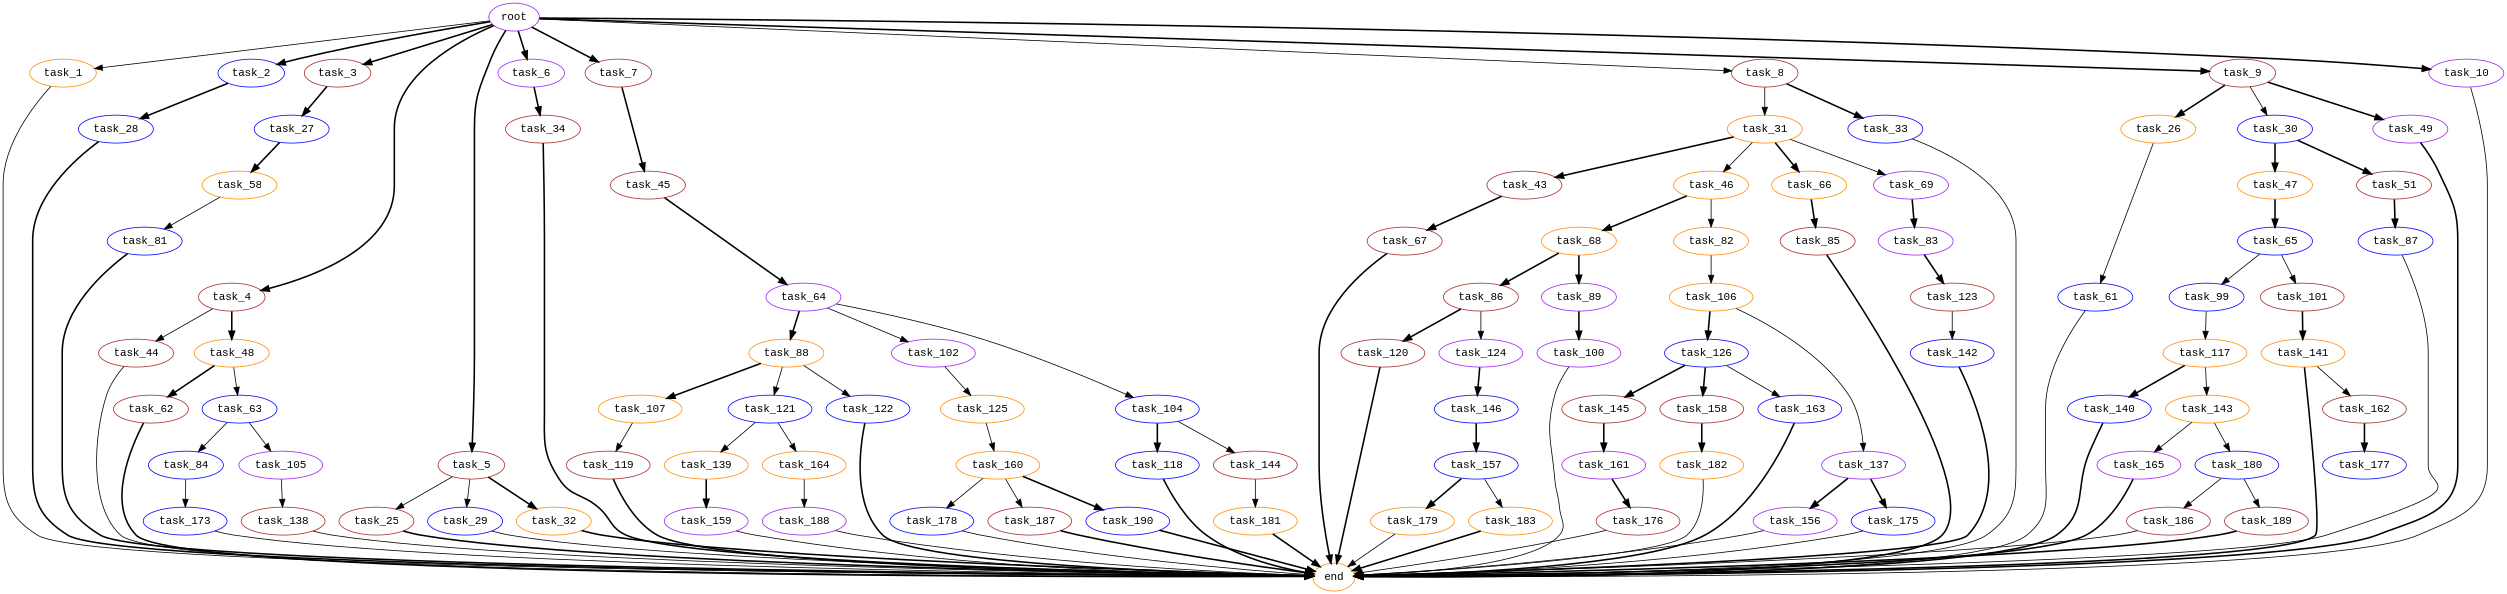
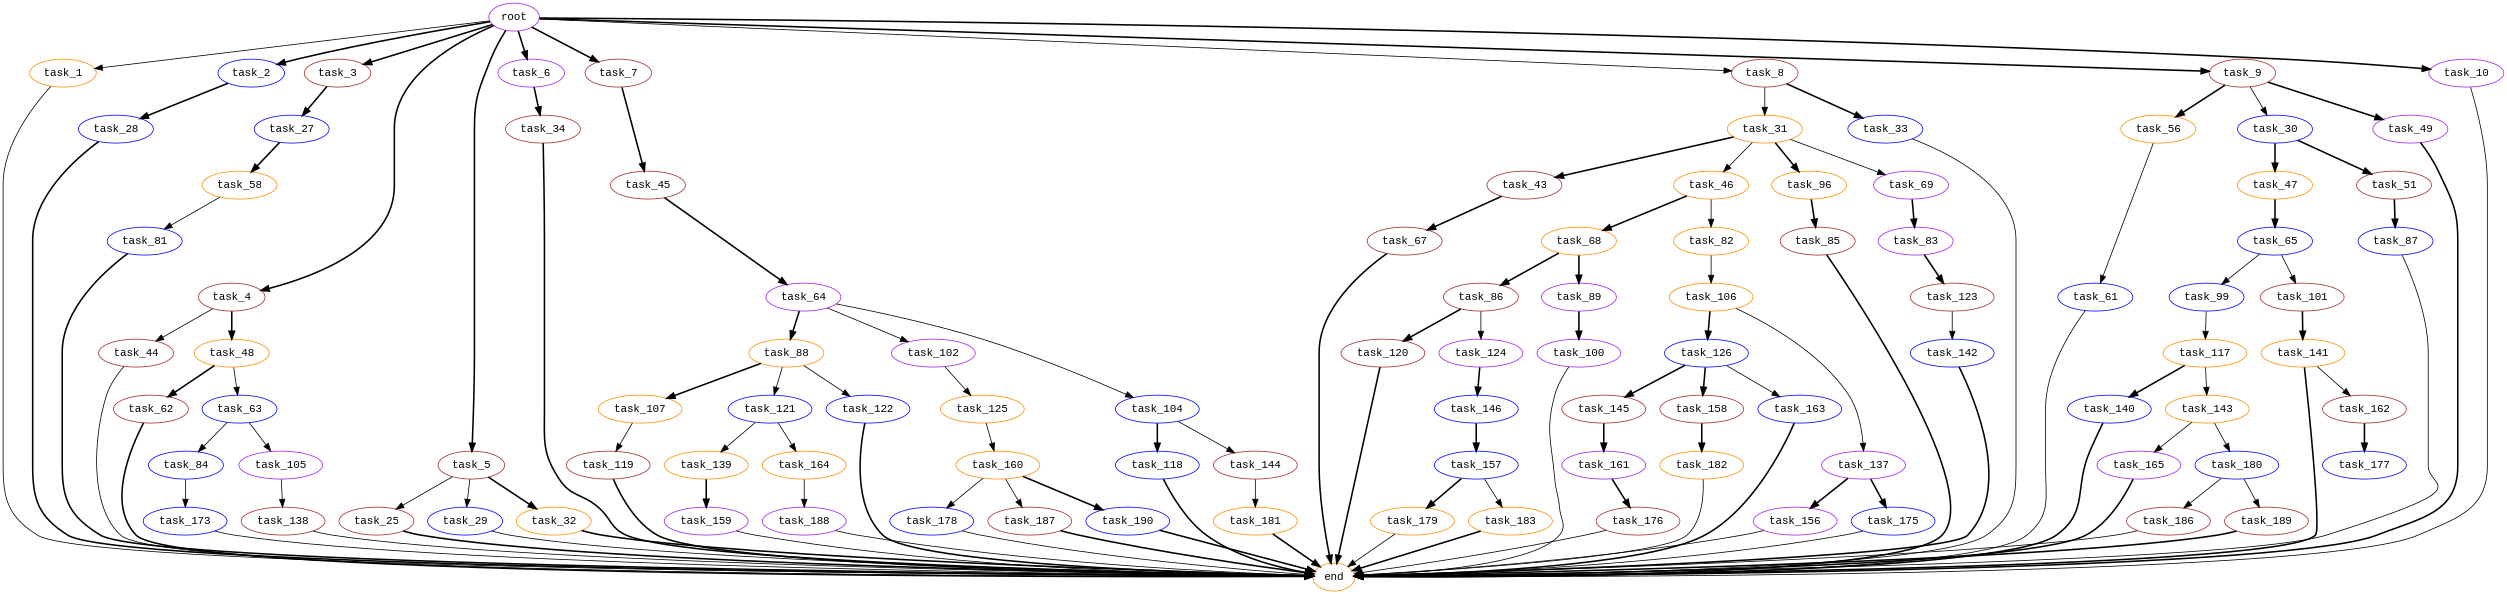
(2158, 129) -> (2158, 129)
(1809, 185) -> (1809, 185)
